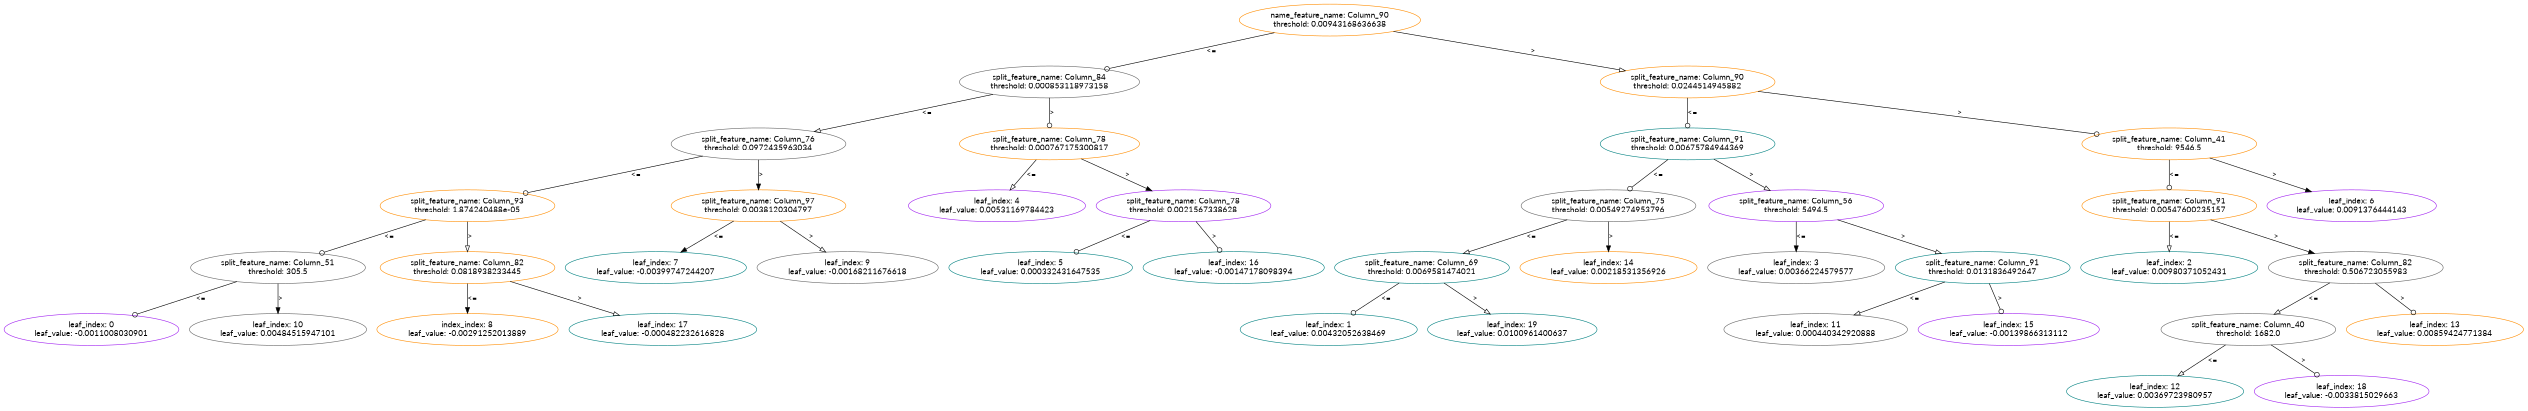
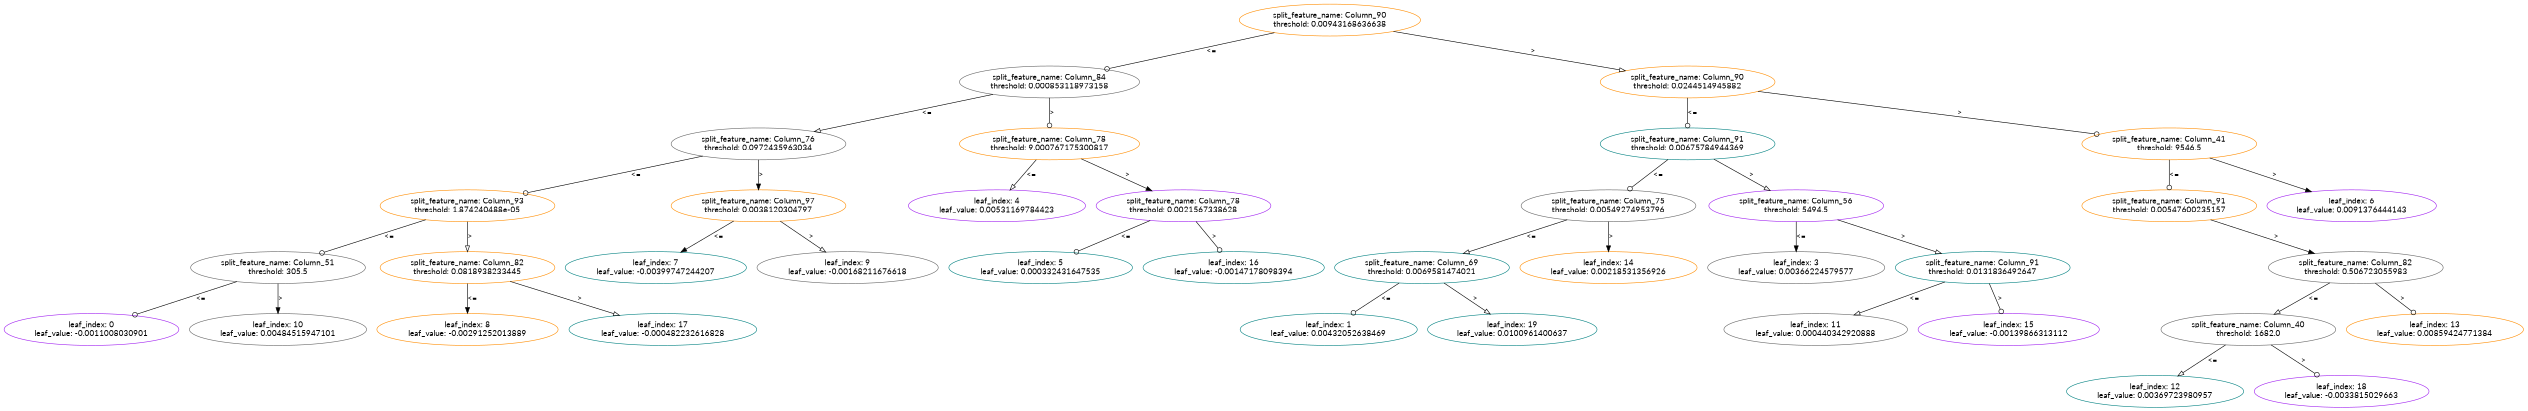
(1330, 20) -> (1330, 20)
(1050, 144) -> (1050, 144)
(2169, 268) -> none
(468, 330) -> (468, 330)
